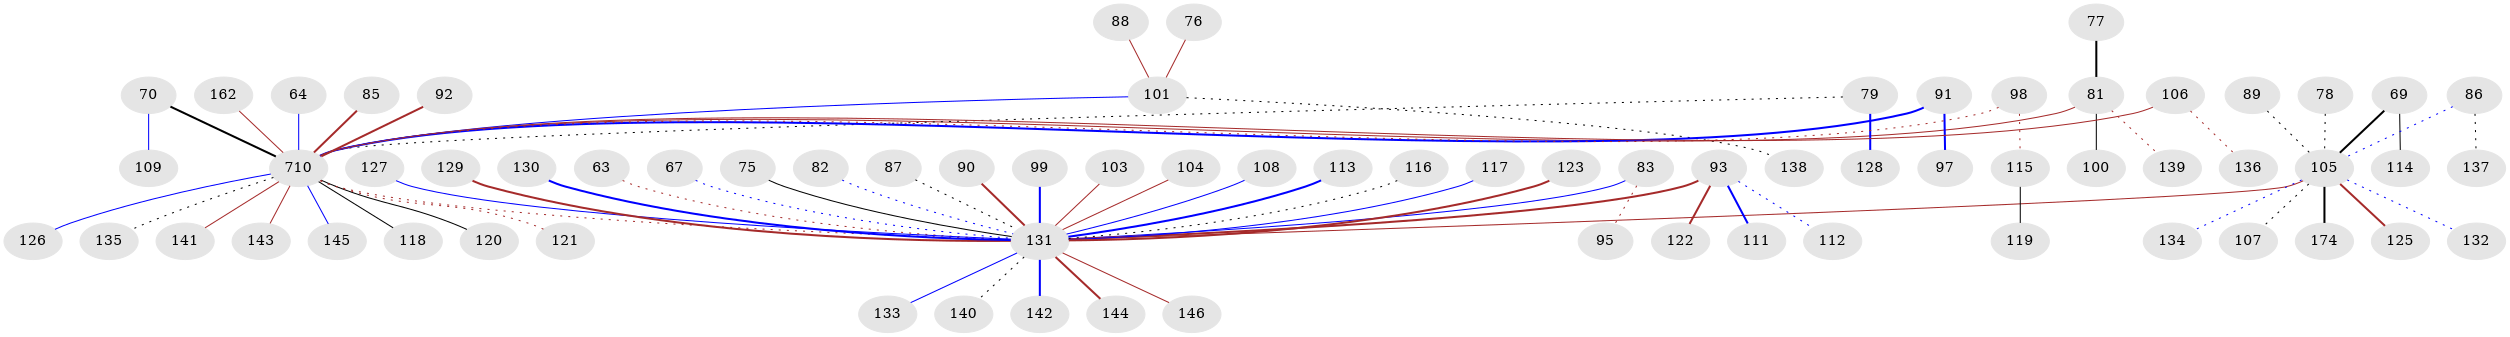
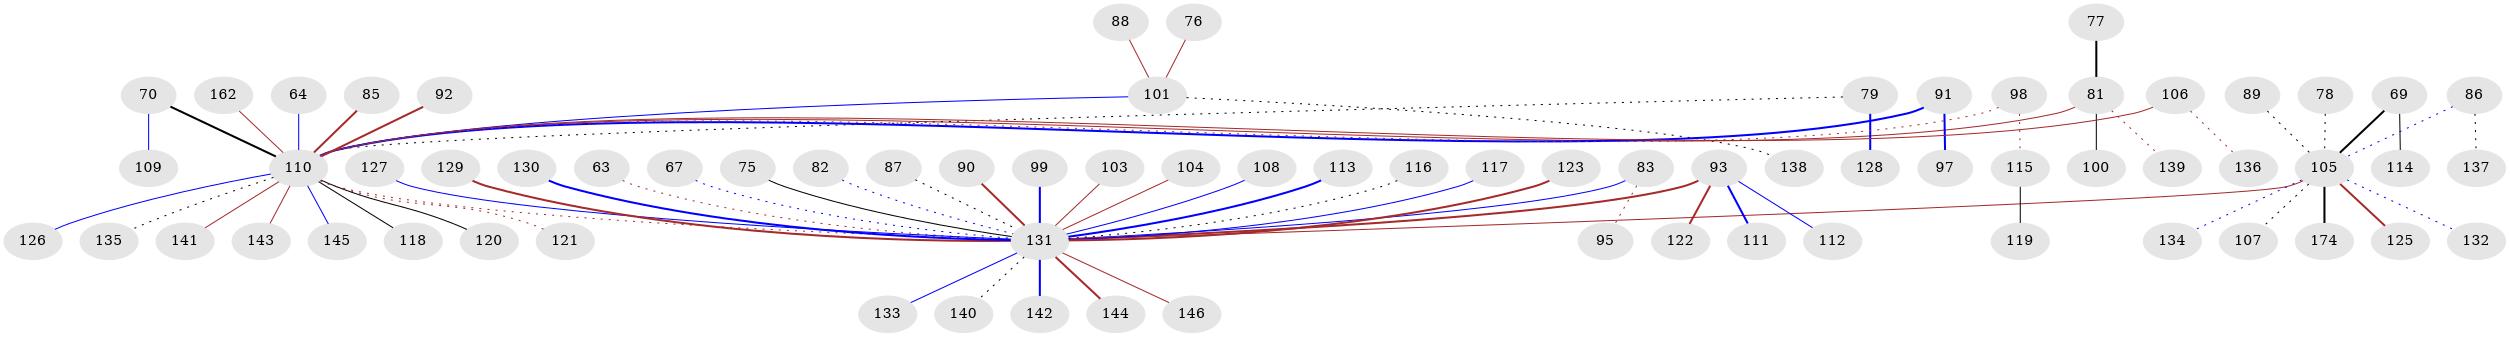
(299, 168) -> (299, 168)
(1775, 205) -> (1775, 205)
